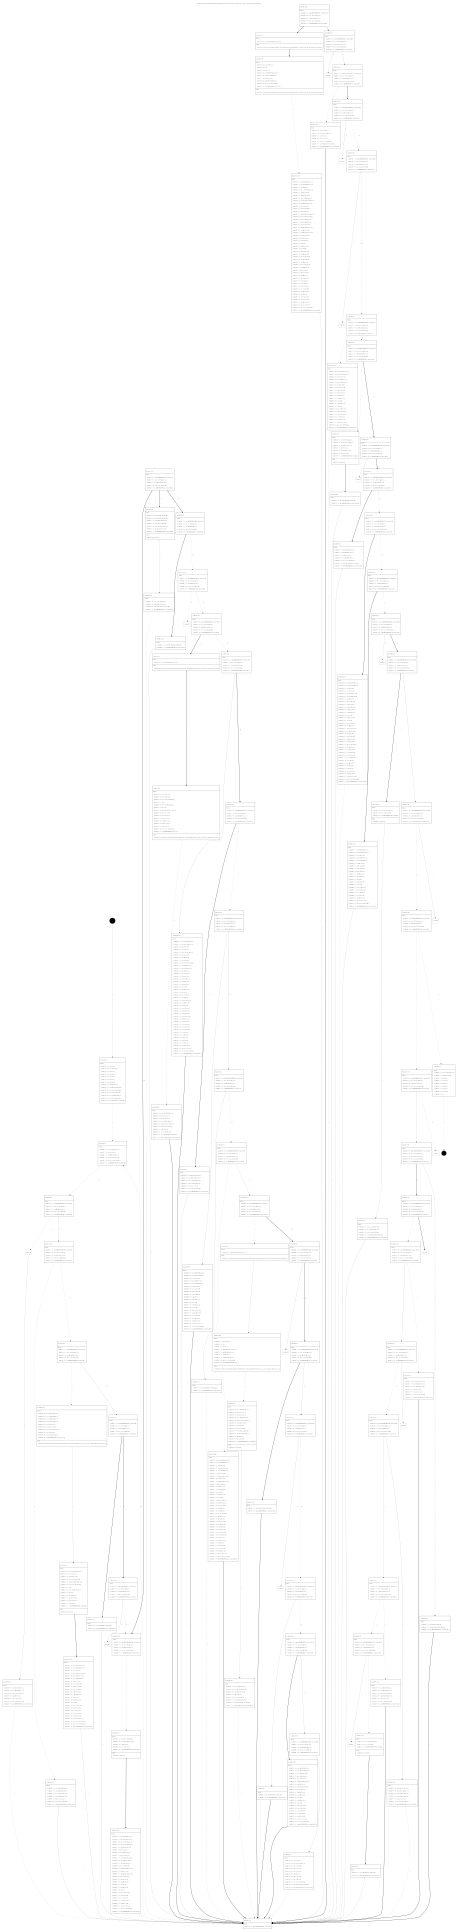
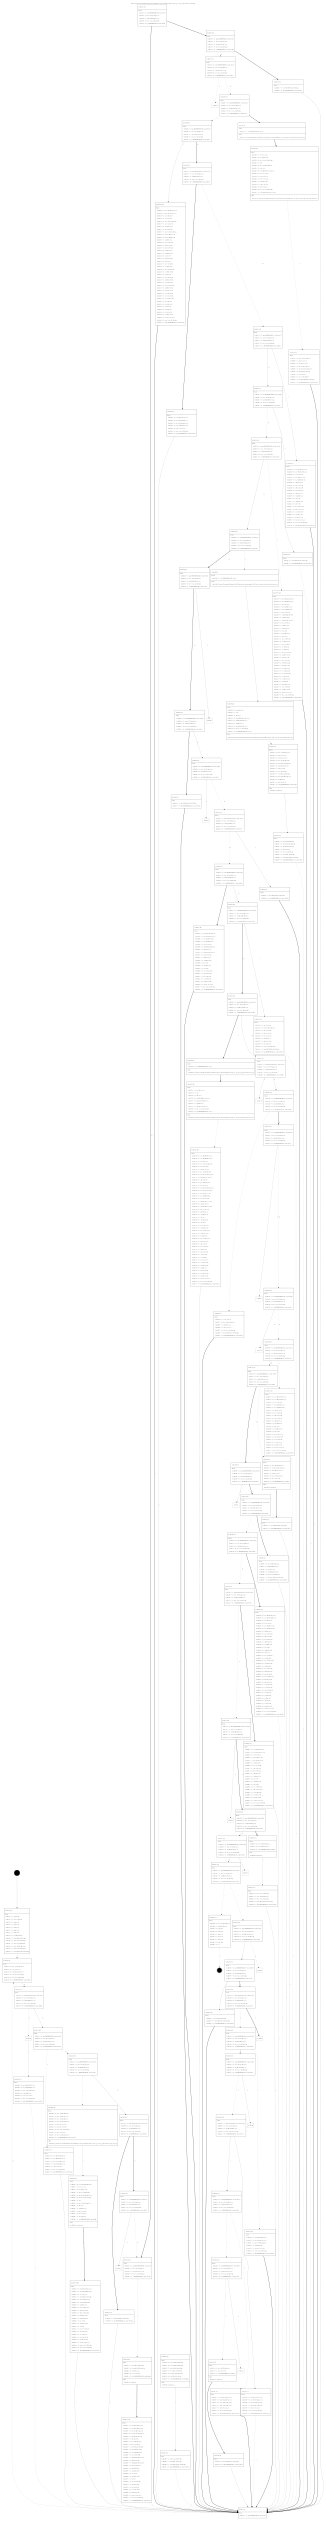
(160, 498) -> none
none -> (242, 958)
